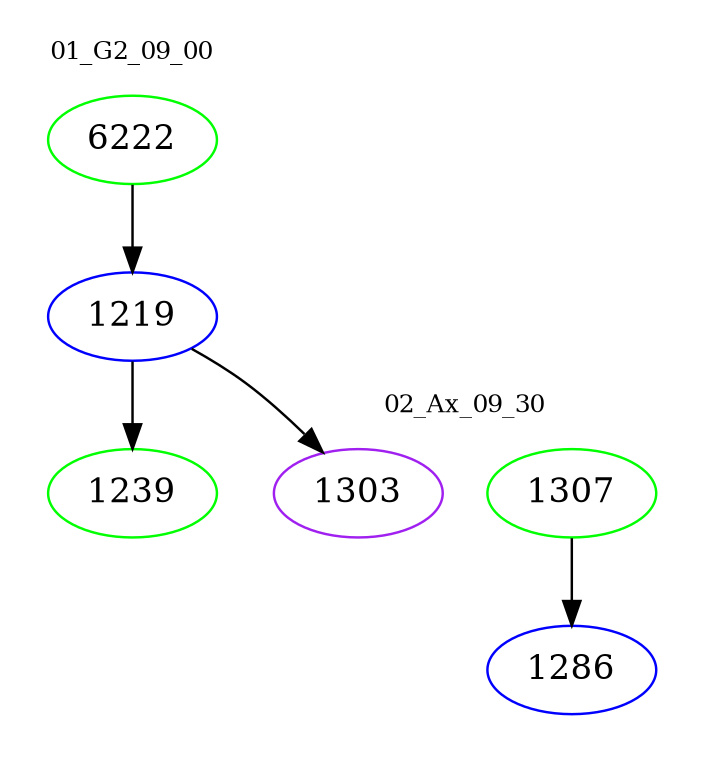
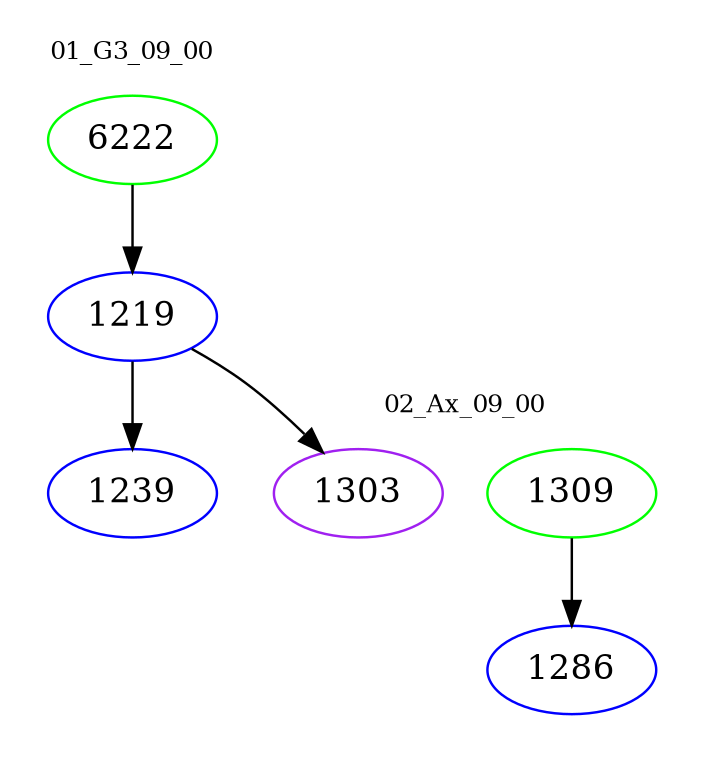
(133, 53) -> (133, 53)
(465, 406) -> (465, 406)
(133, 493) -> (133, 493)
(572, 493) -> (572, 493)
